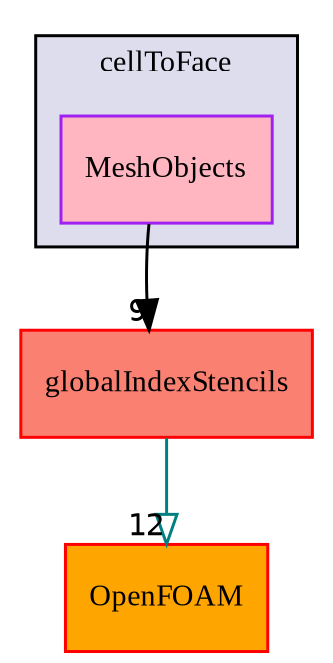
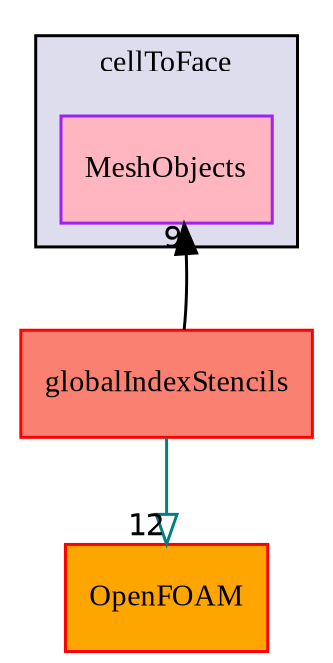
(147, 266) -> (186, 292)
